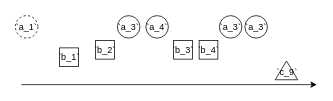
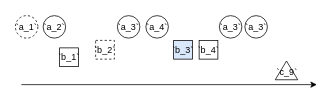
none -> (54, 27)
(105, 50) -> (105, 50)
(183, 50) -> (183, 50)
